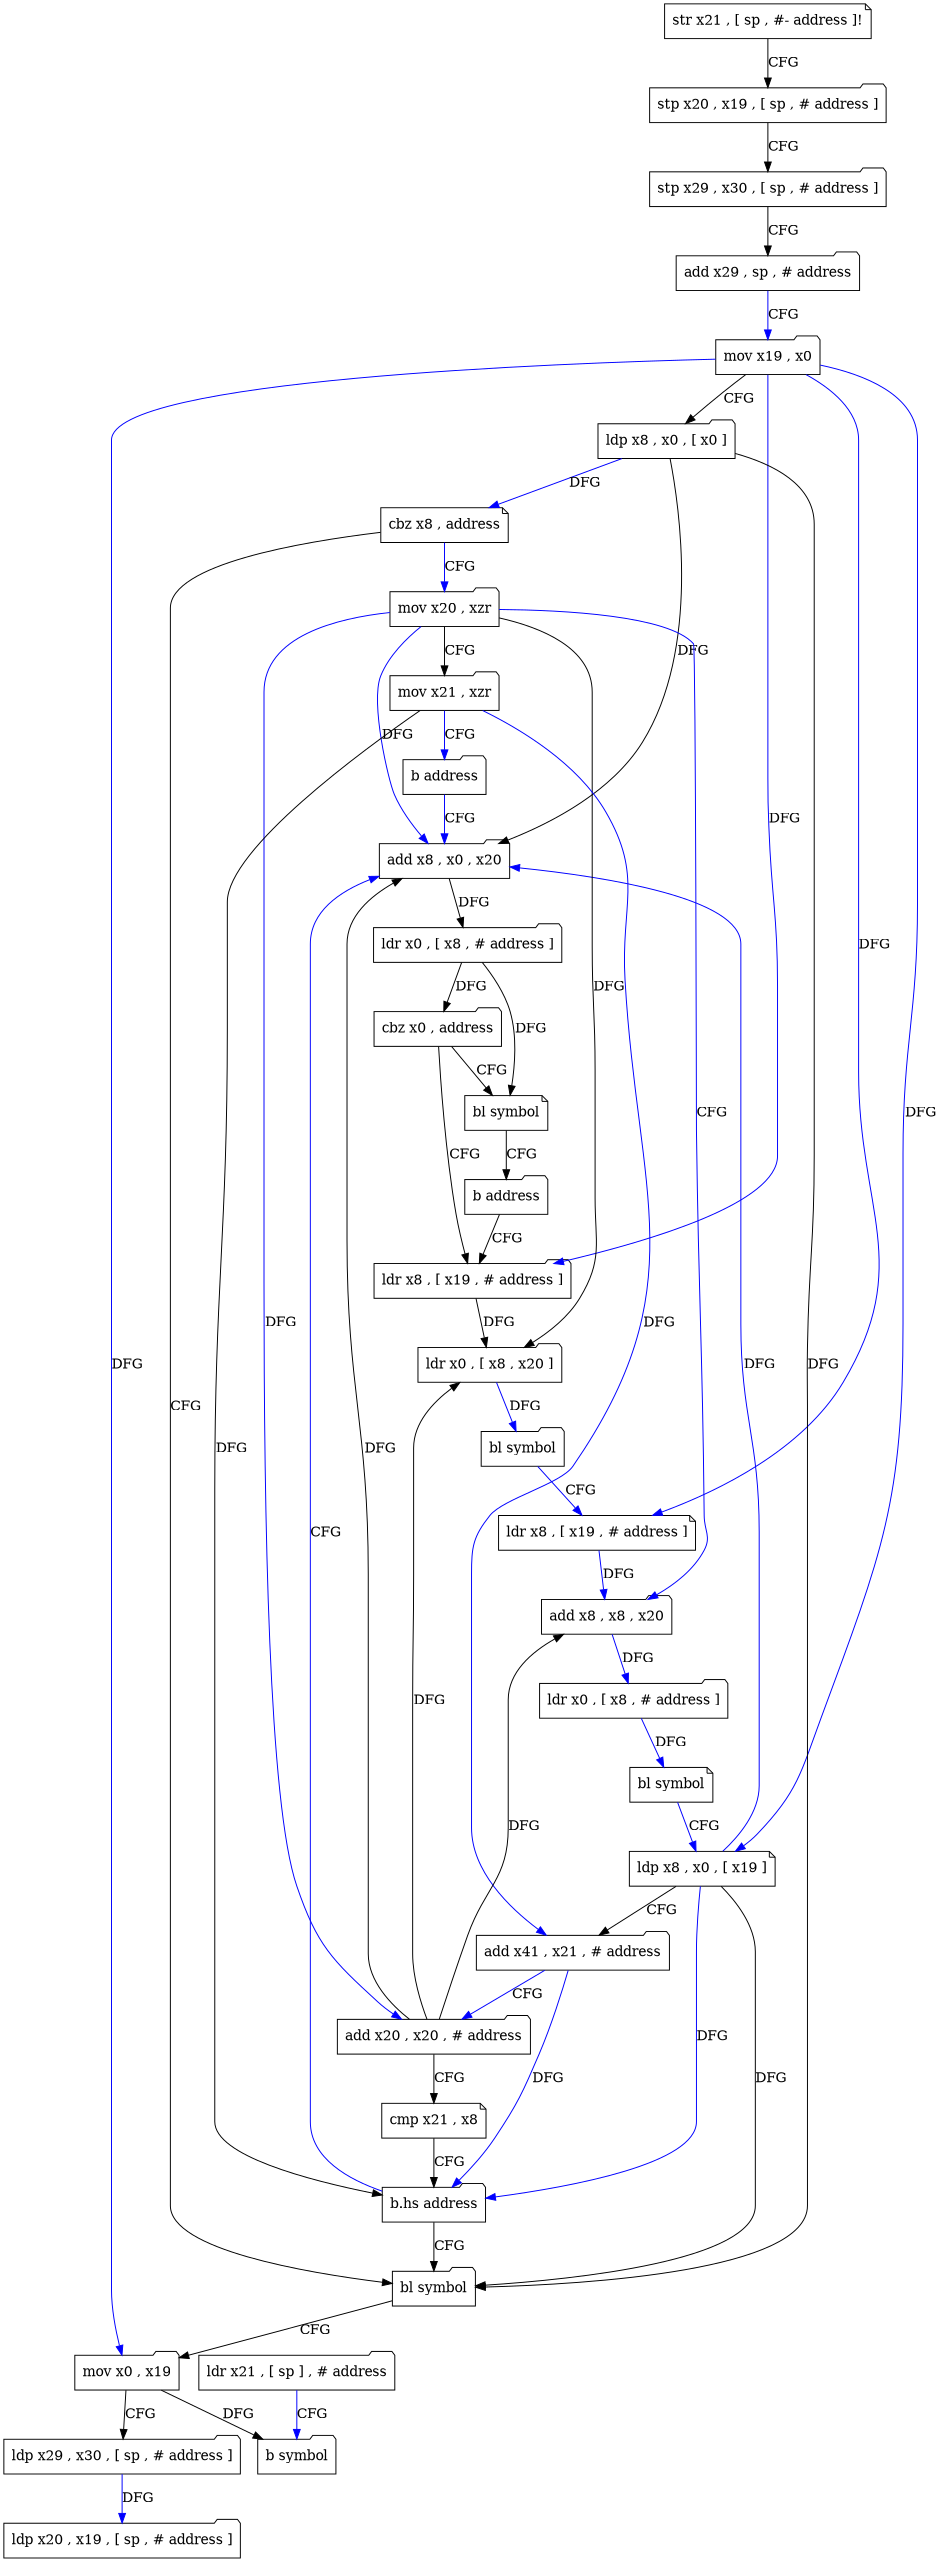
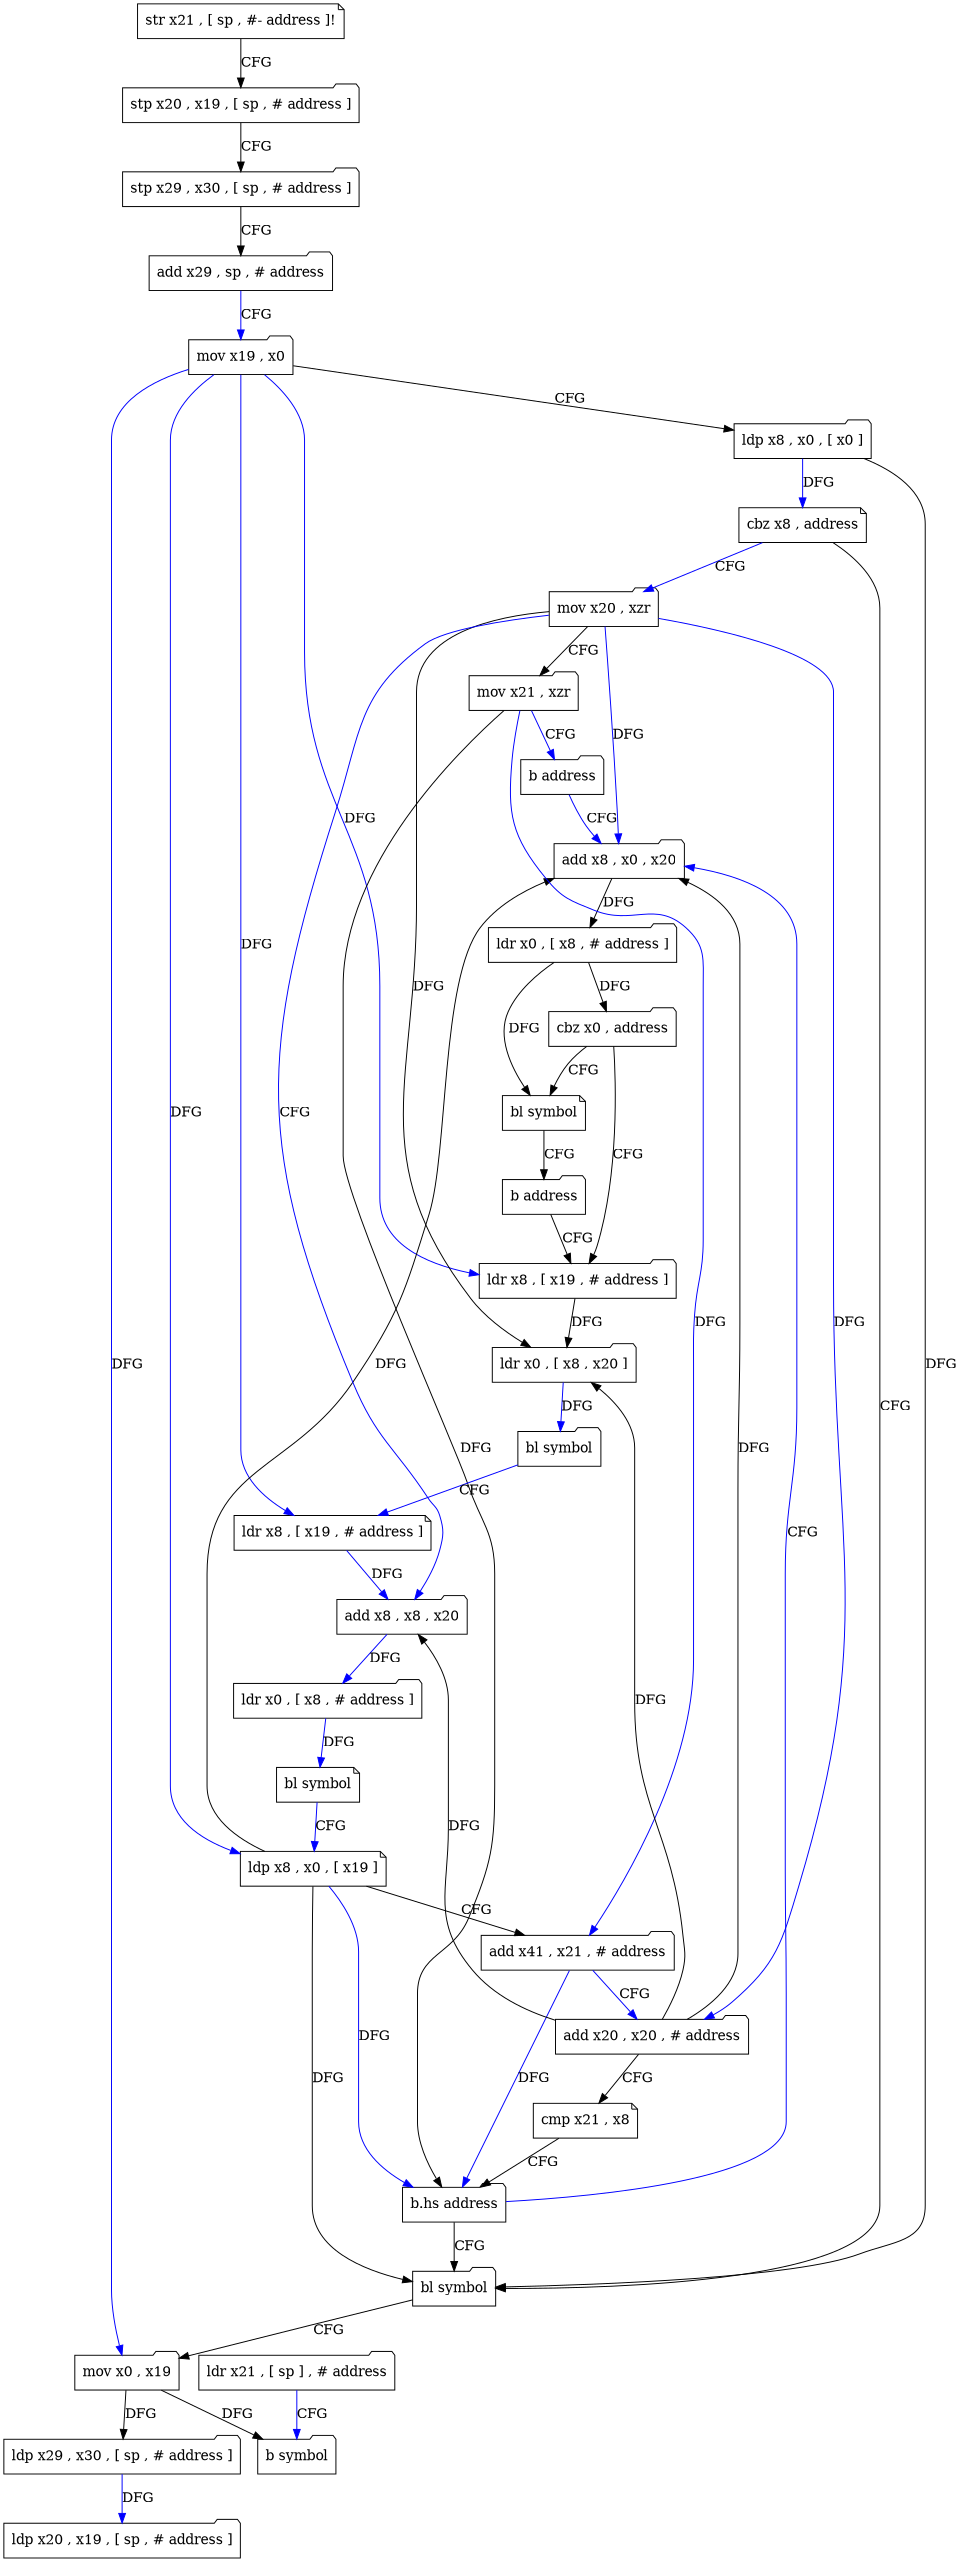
(666, 686) -> none
(741, 1282) -> (337, 1402)
(140, 2415) -> (141, 2415)
